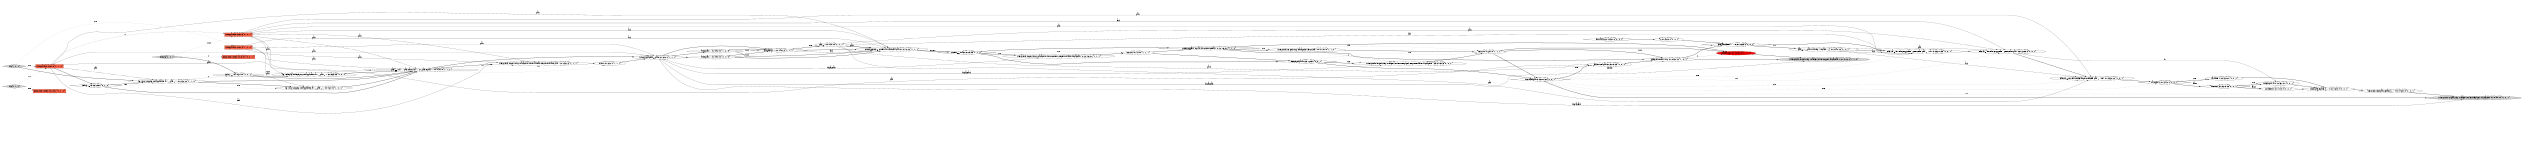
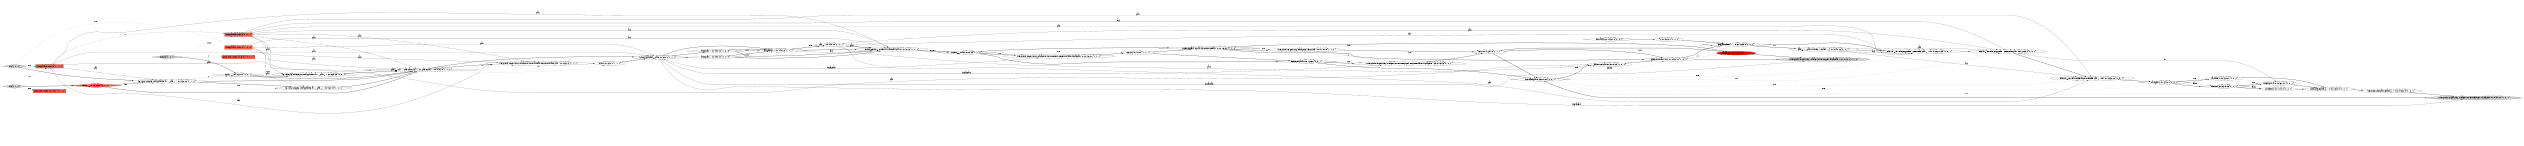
(72, 75) -> (49, 86)
(96, 86) -> (96, 86)
